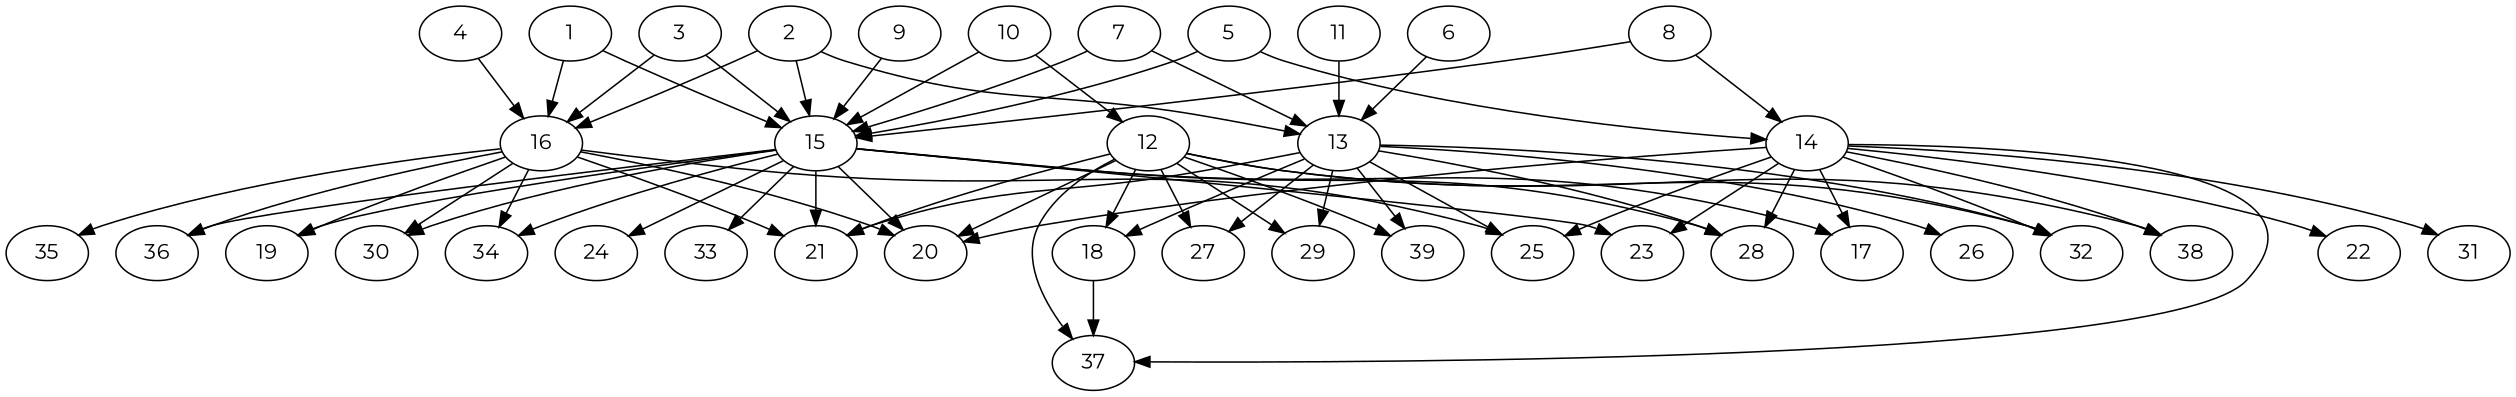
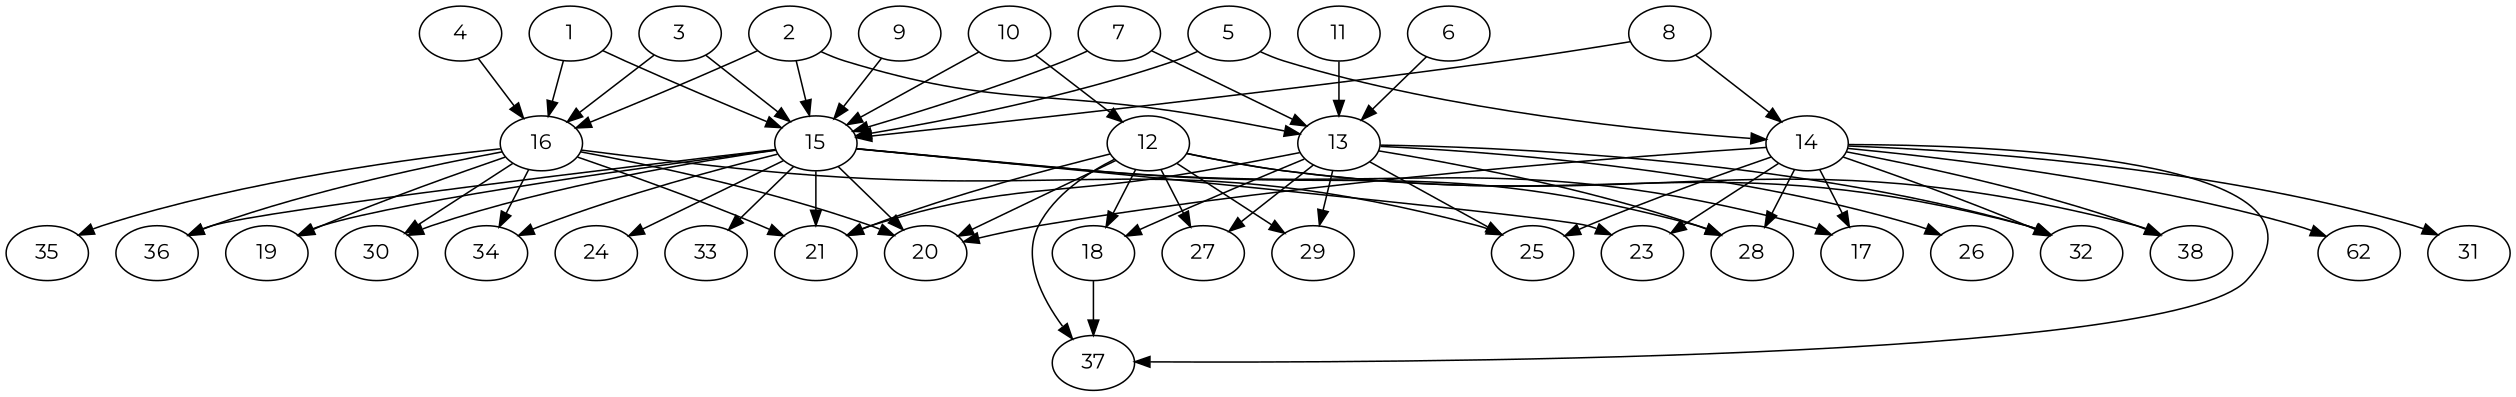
(1423, 253) -> none
(2359, 253) -> (2359, 253)
